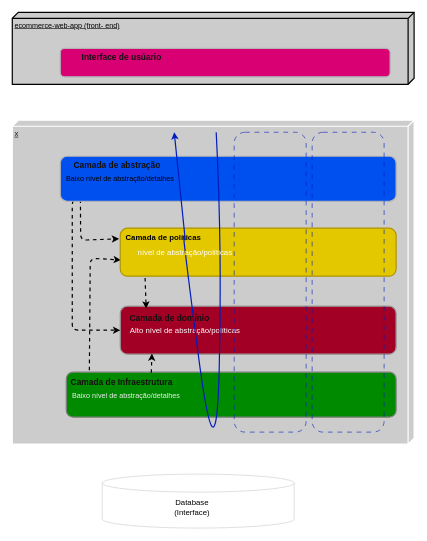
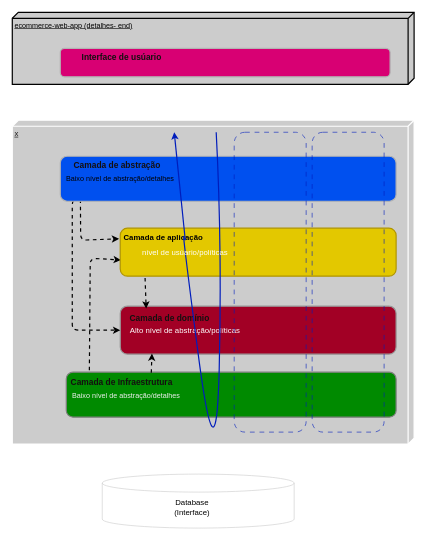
(73, 26) -> (78, 26)
(164, 237) -> (164, 237)
(186, 252) -> (186, 252)
